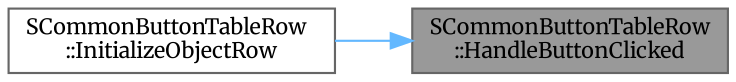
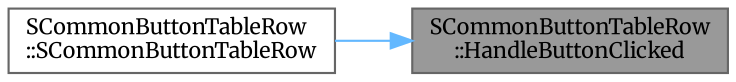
(172, 41) -> (172, 41)
